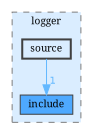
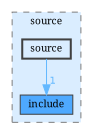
(47, 22) -> (47, 22)
